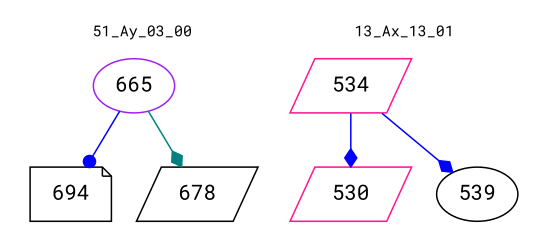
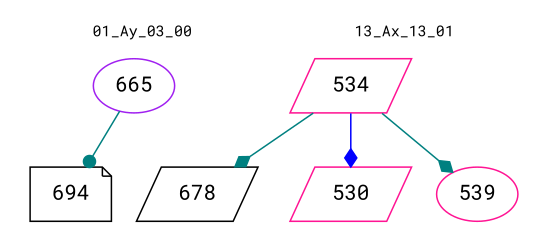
(143, 32) -> (143, 32)
(160, 131) -> (290, 129)
(106, 134) -> (106, 134)
(410, 137) -> (410, 137)
(477, 194) -> (477, 194)
